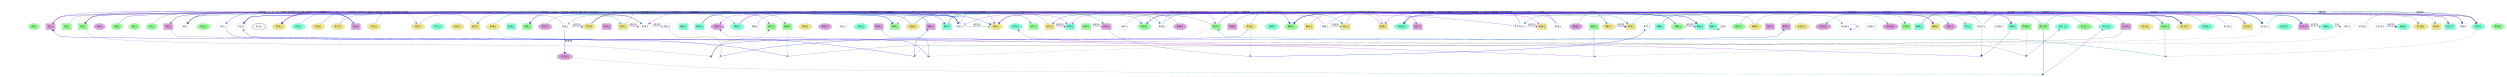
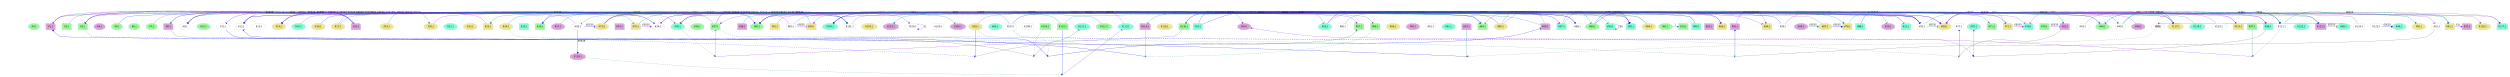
(259, 27) -> (259, 27)
(683, 27) -> none
(2436, 27) -> (2419, 27)
